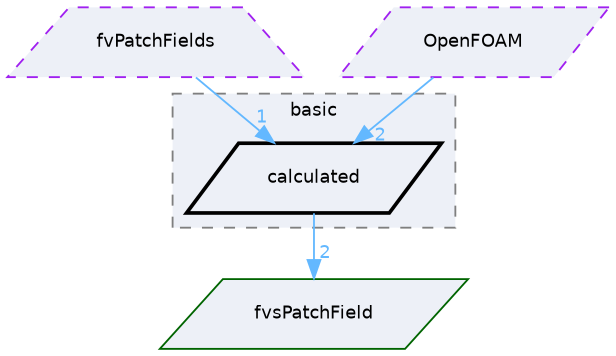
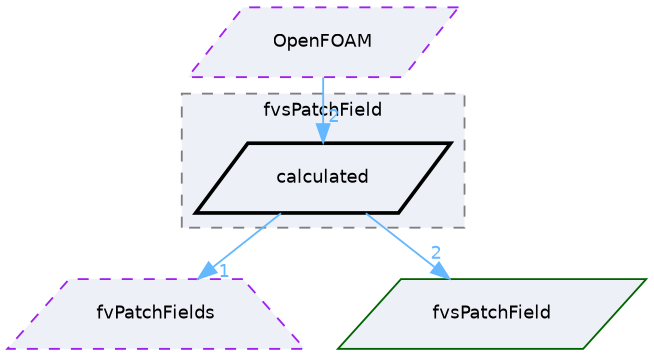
(229, 105) -> (247, 240)
(314, 111) -> (323, 111)
